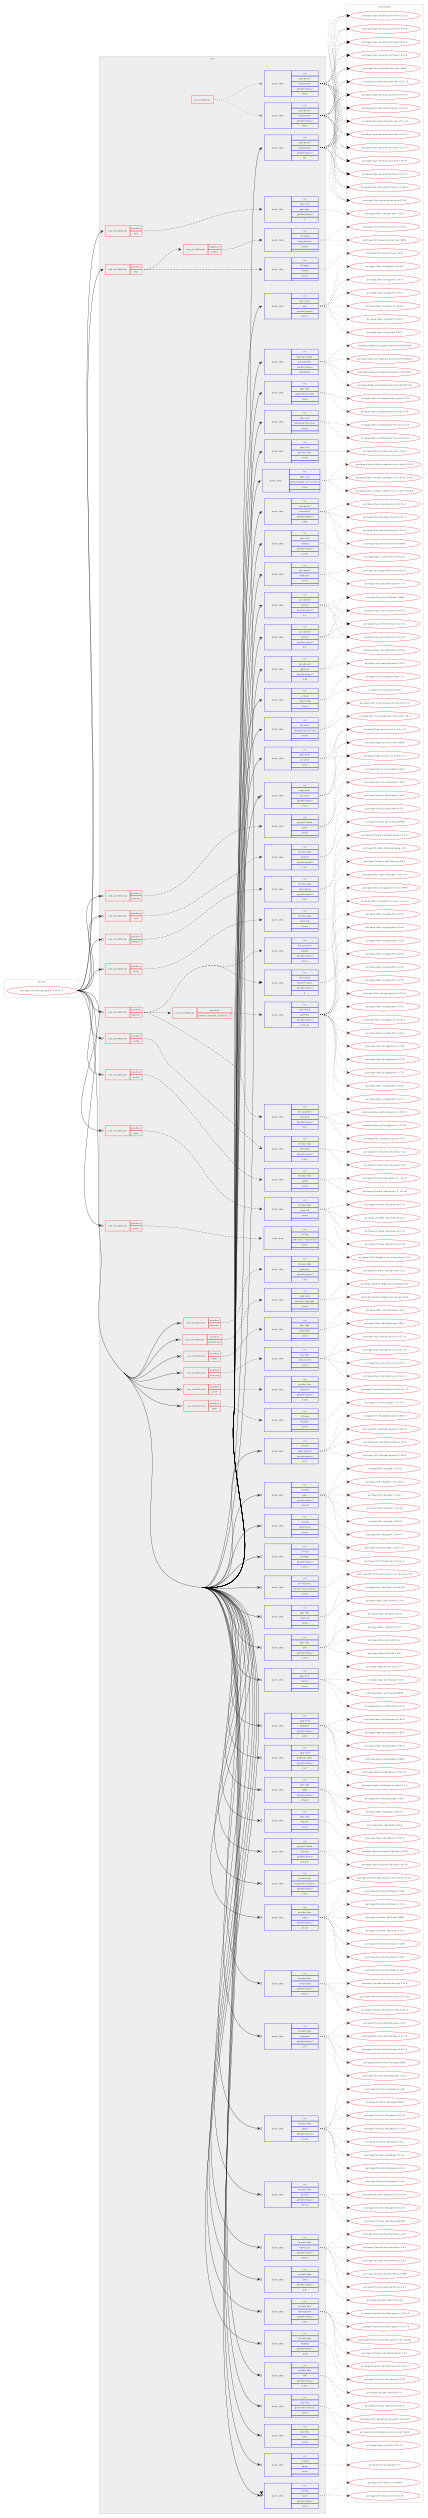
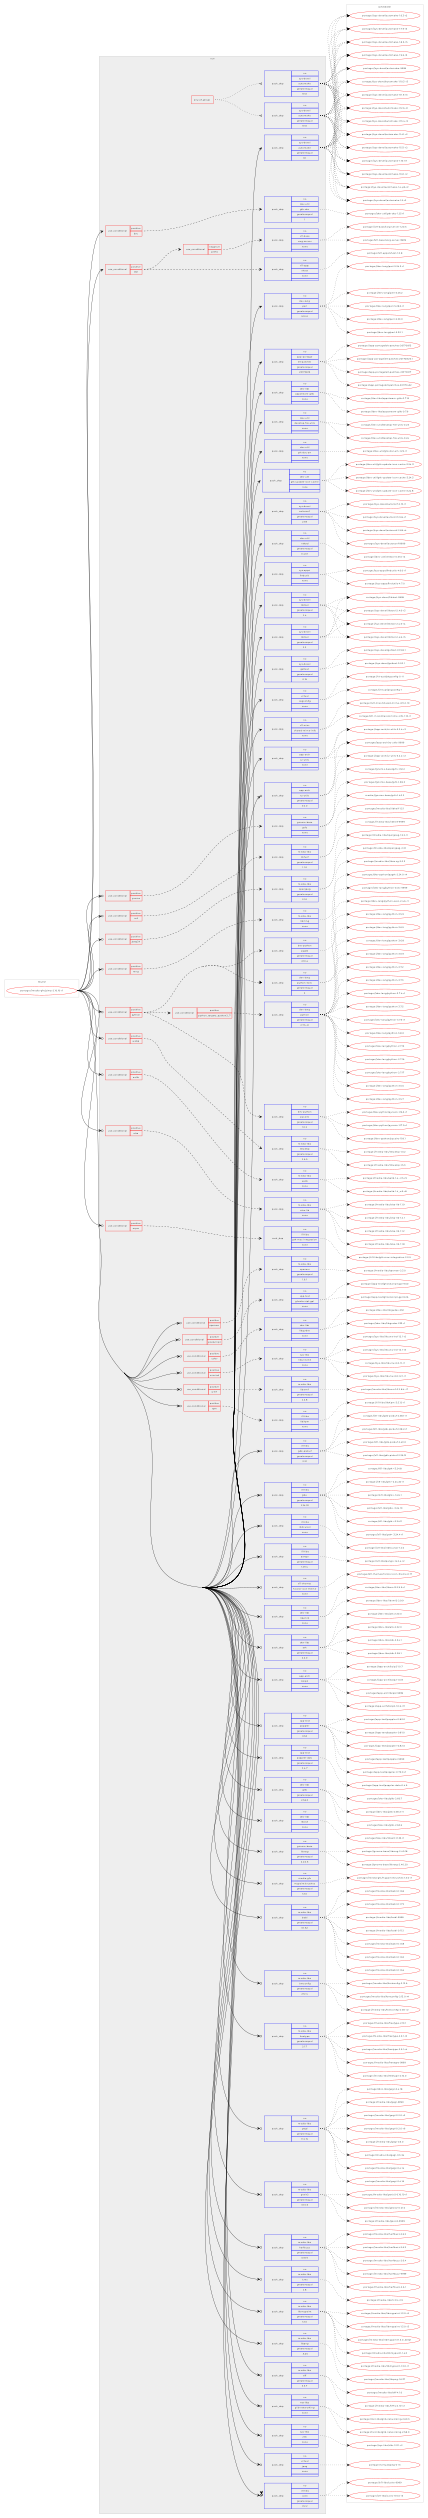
(385, 280) -> none
(385, 795) -> (385, 795)
(385, 993) -> (385, 993)
(385, 1799) -> (385, 1799)
(385, 2089) -> (385, 2089)
